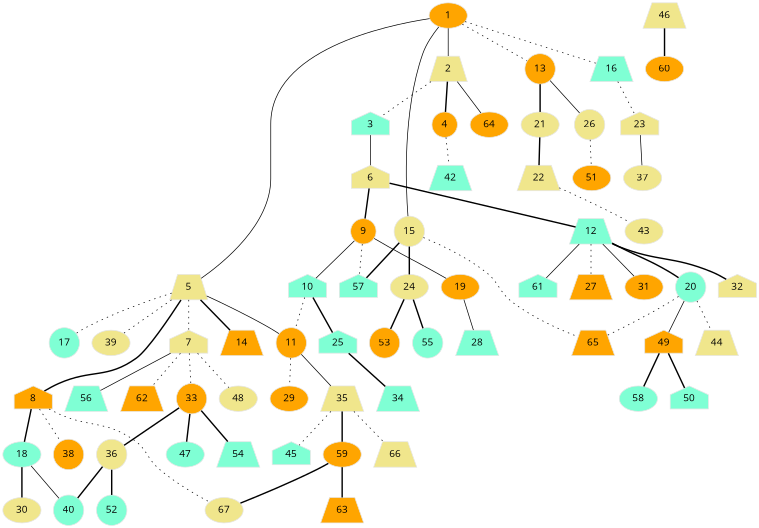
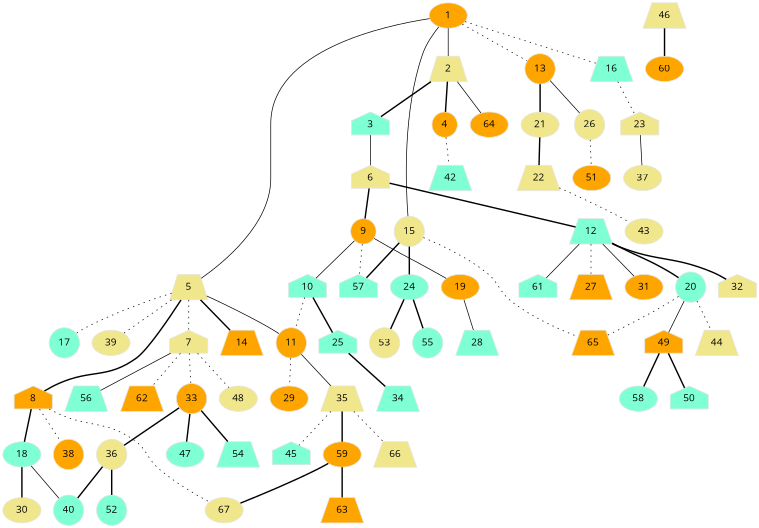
(406, 99) -> (406, 99)
(409, 287) -> (409, 287)
(385, 343) -> (385, 343)
